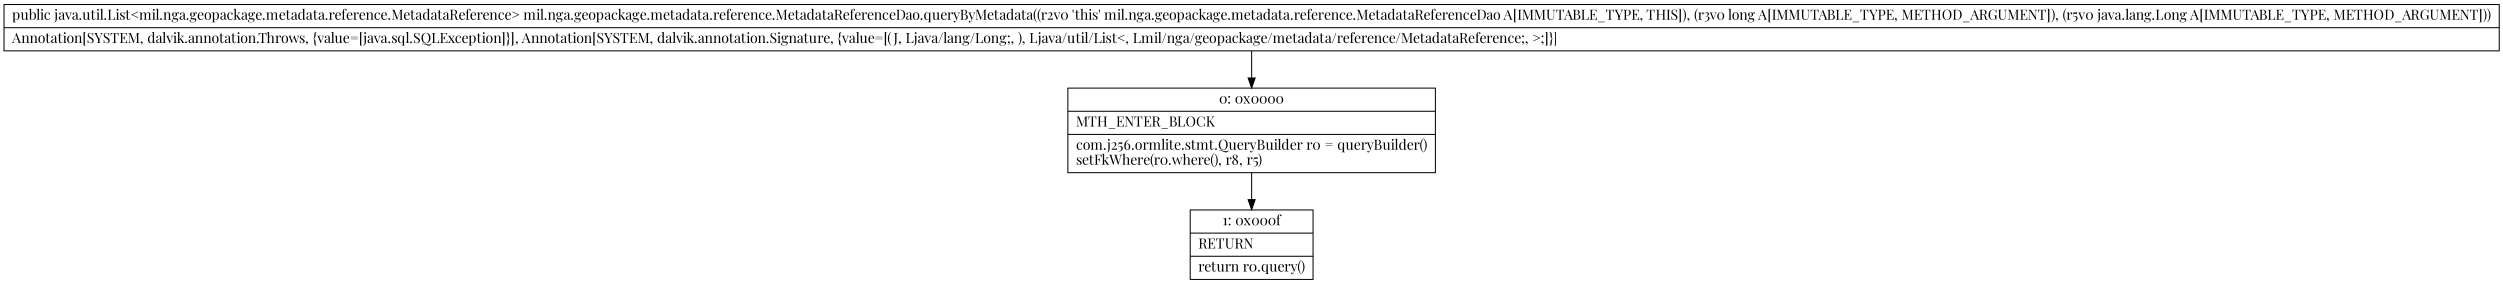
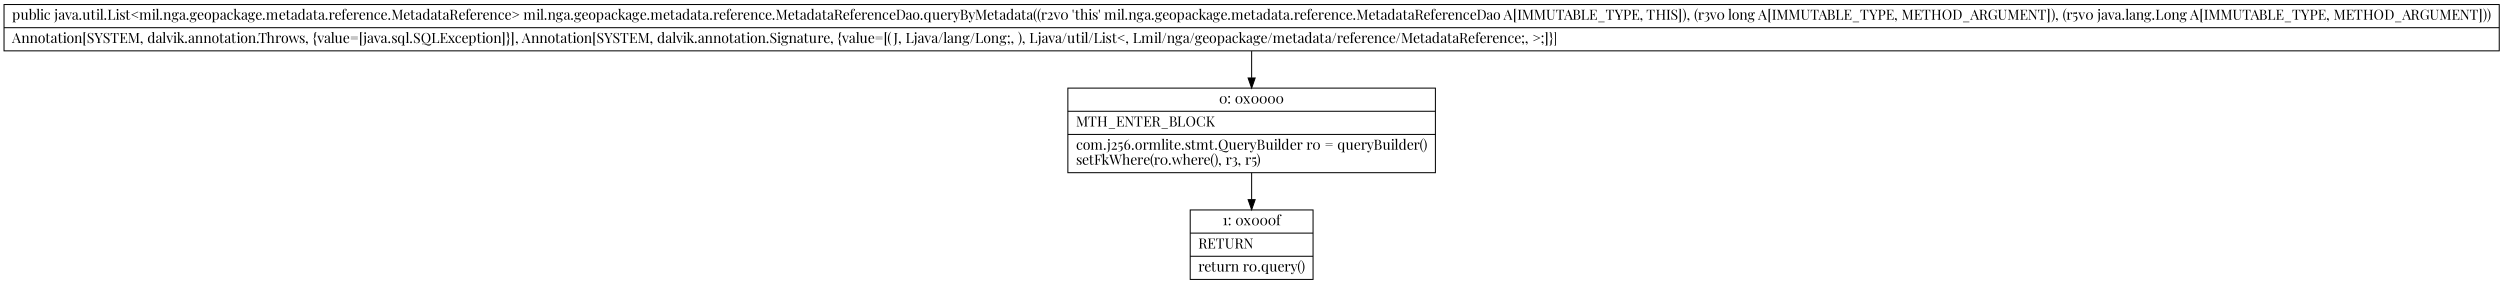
(1169, 161) -> (1169, 161)
